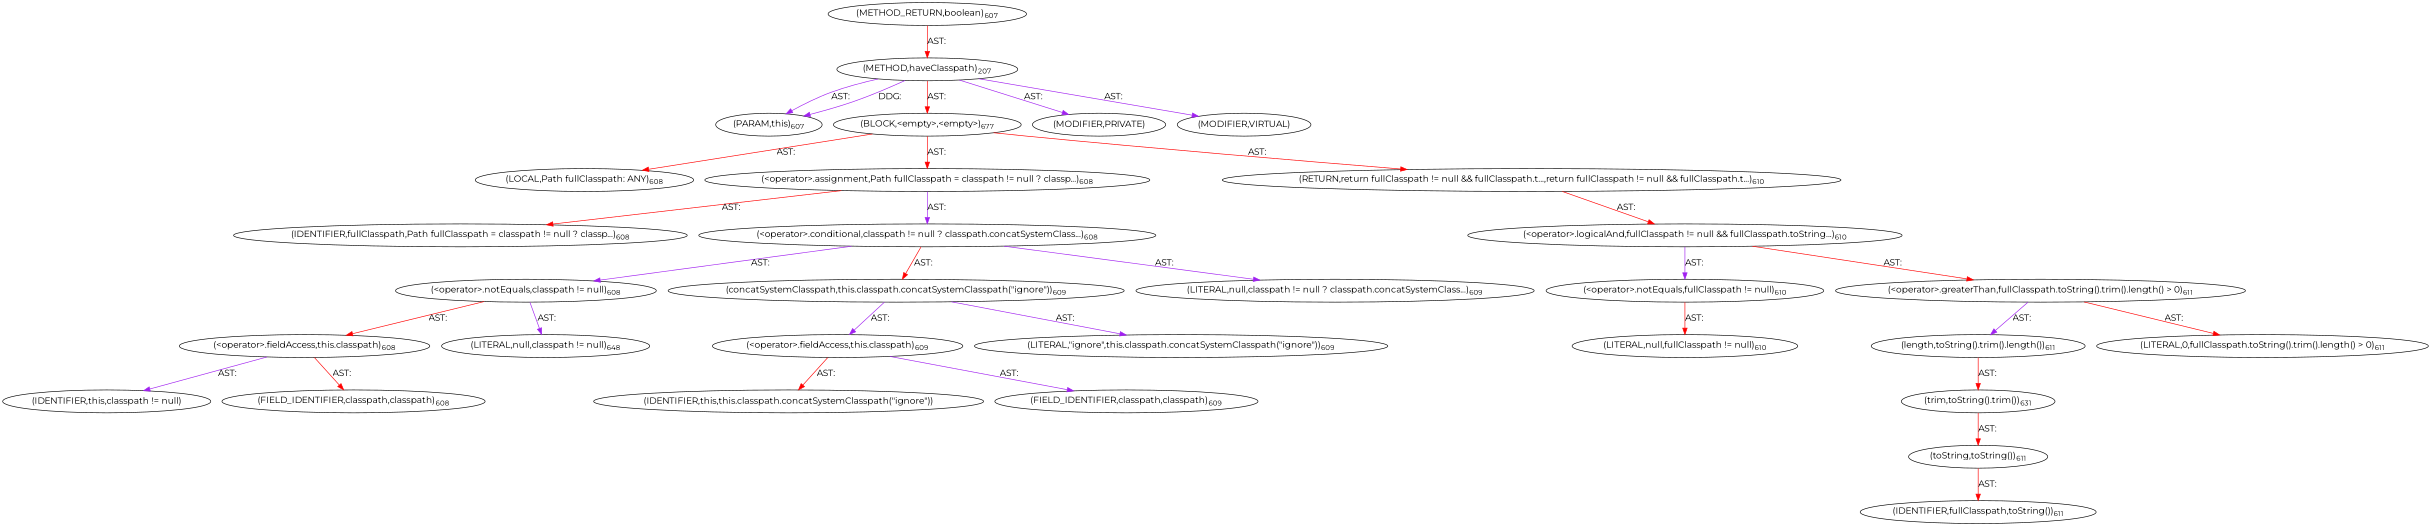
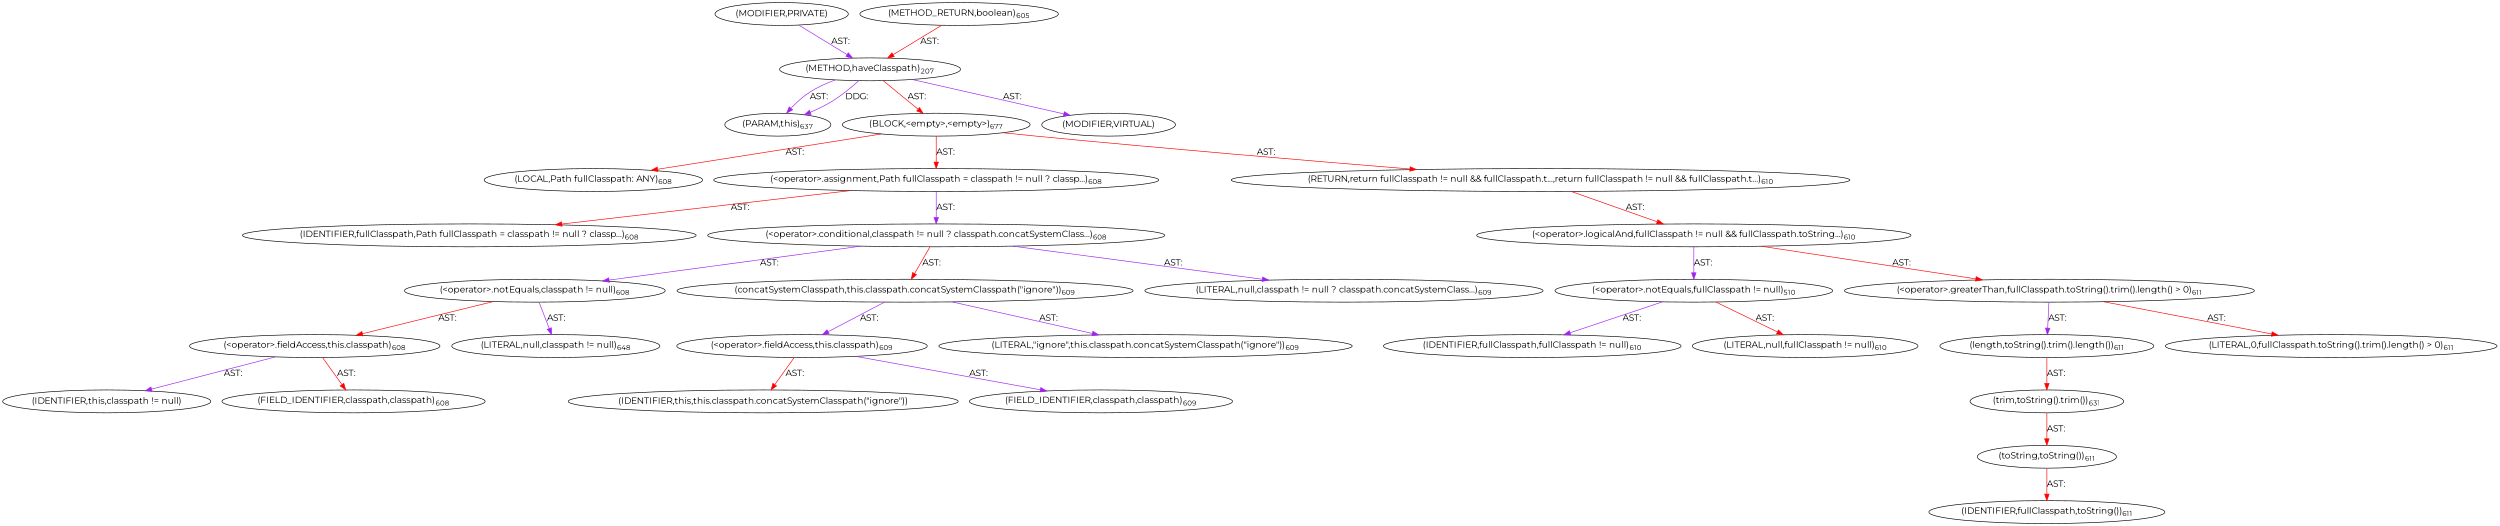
(992, 13) -> (1023, 13)
(1011, 96) -> (823, 40)
(798, 124) -> (807, 124)
(1781, 290) -> (1790, 290)
none -> (1532, 346)
